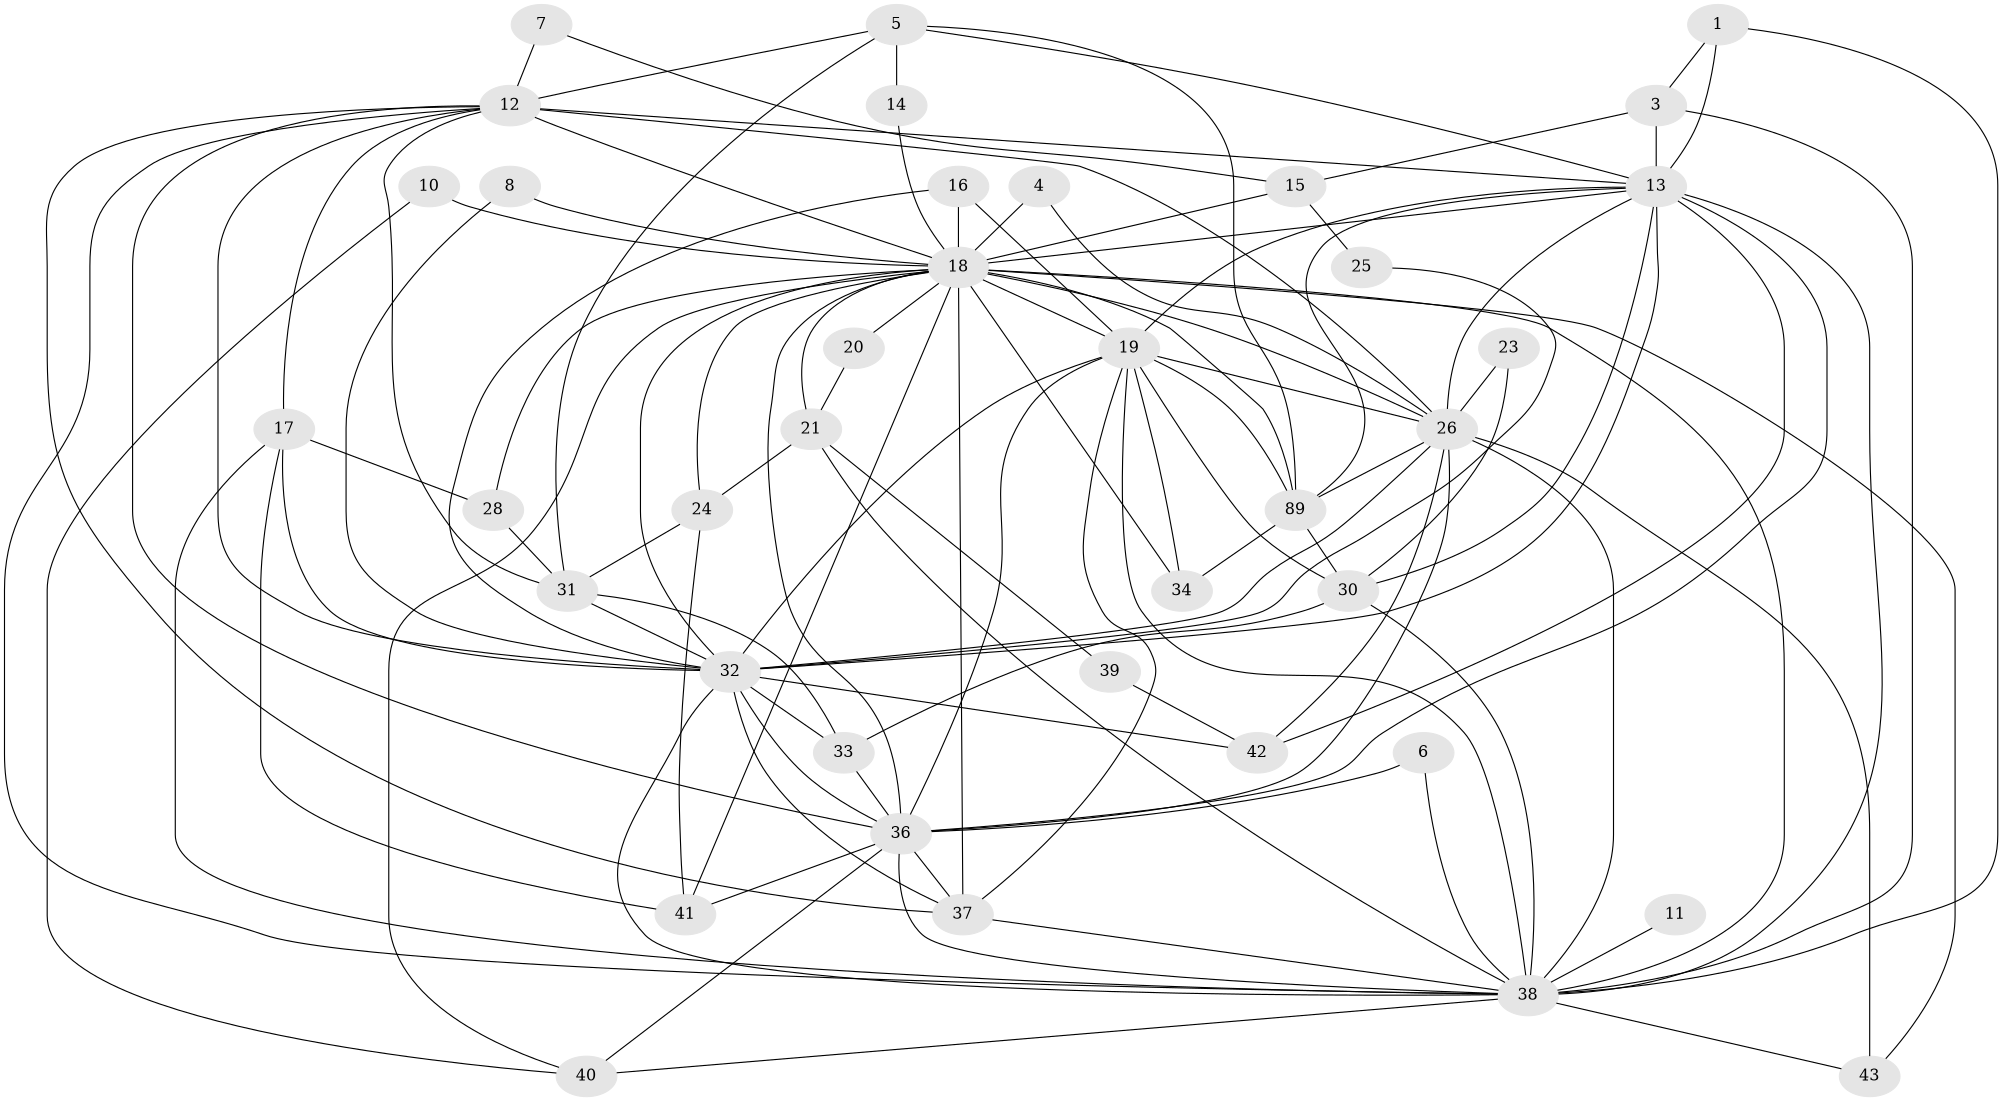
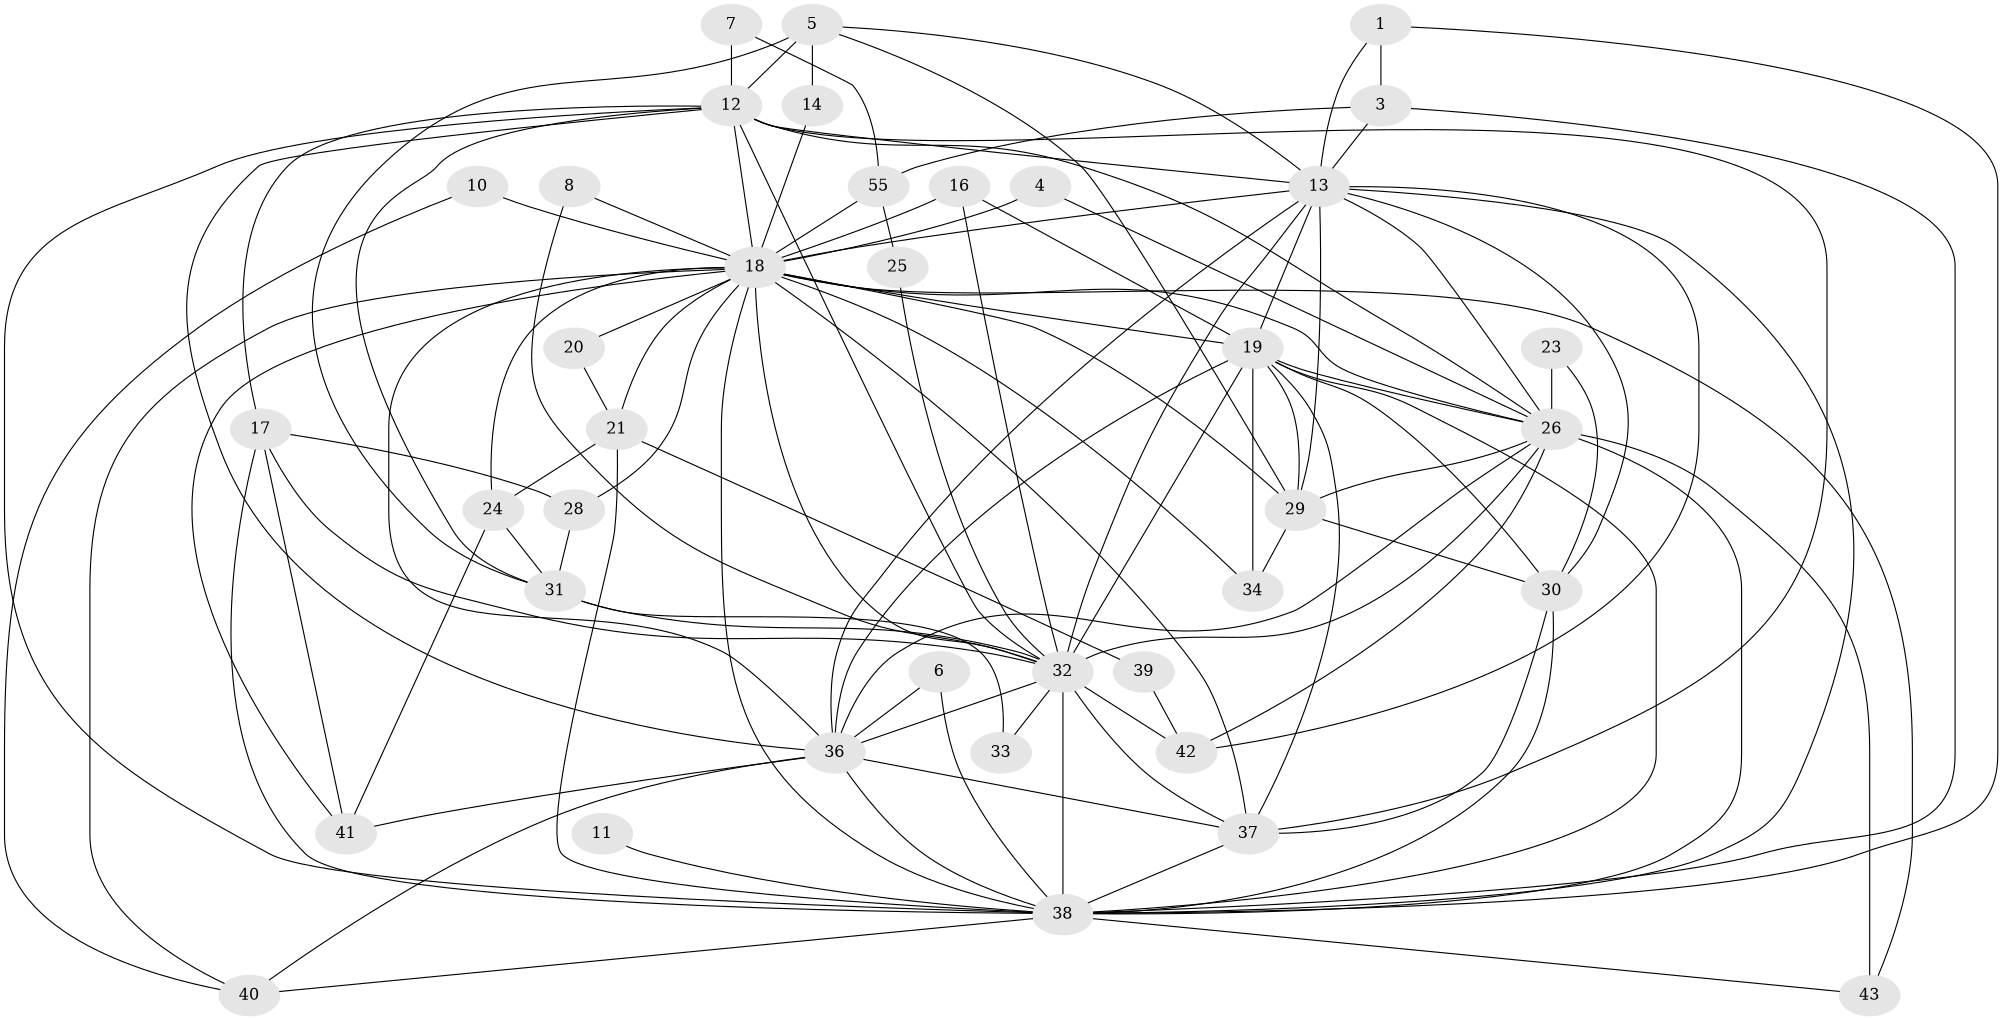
(1296, 187) -> (879, 187)
(1296, 510) -> (1296, 510)
(1065, 653) -> (1474, 779)
(873, 793) -> none
